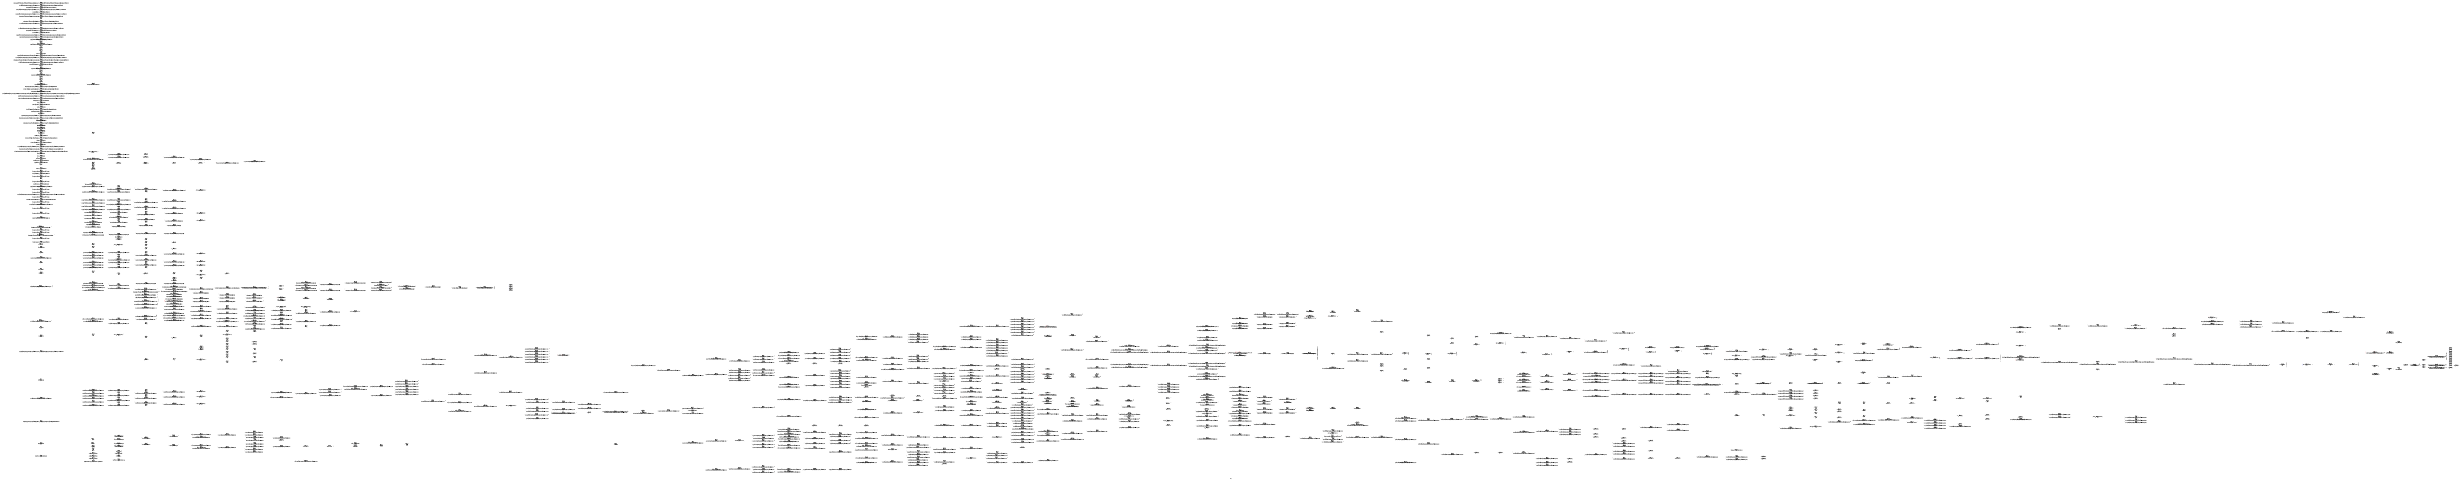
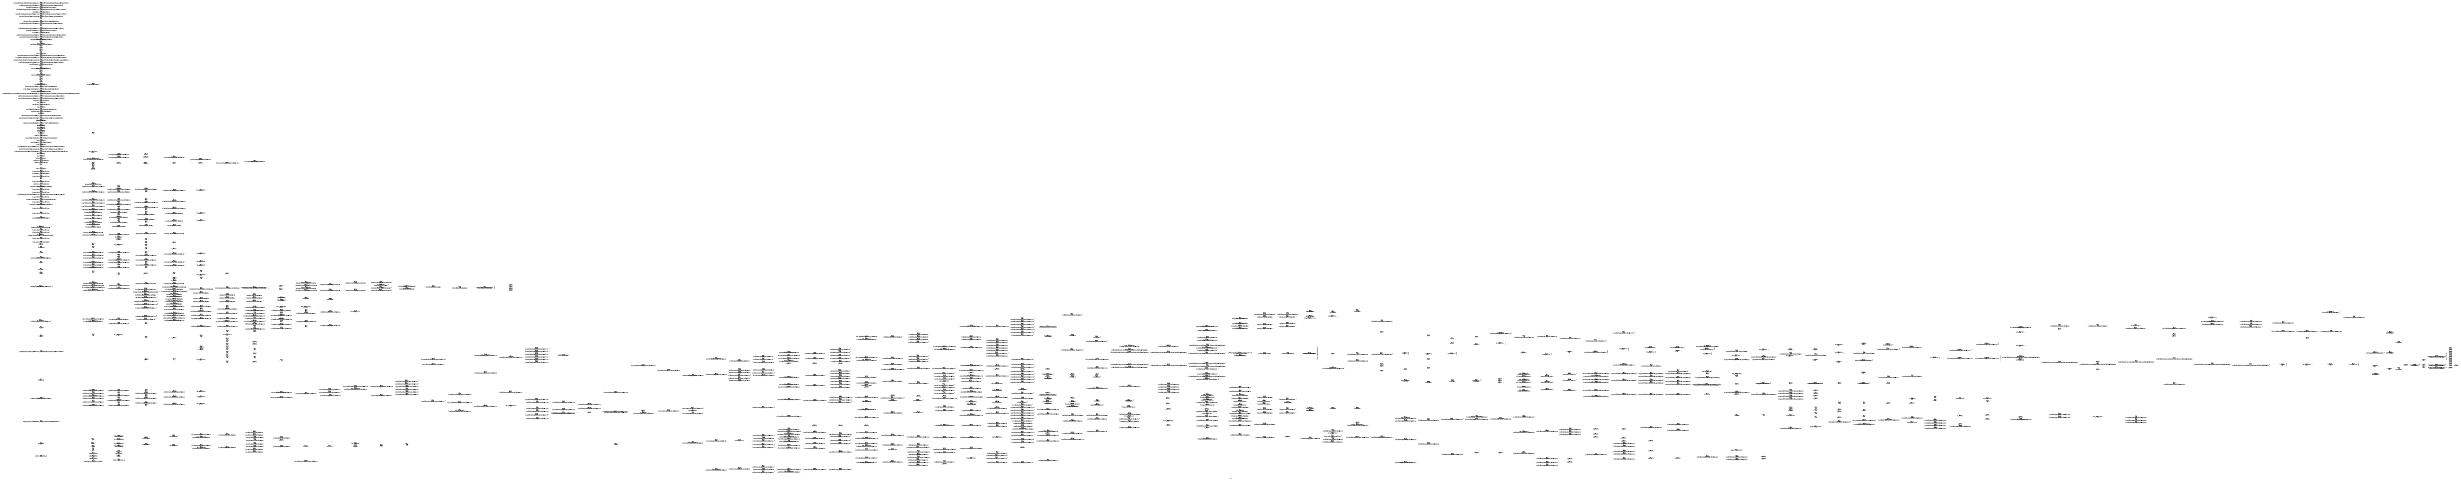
(2021, 397) -> none
